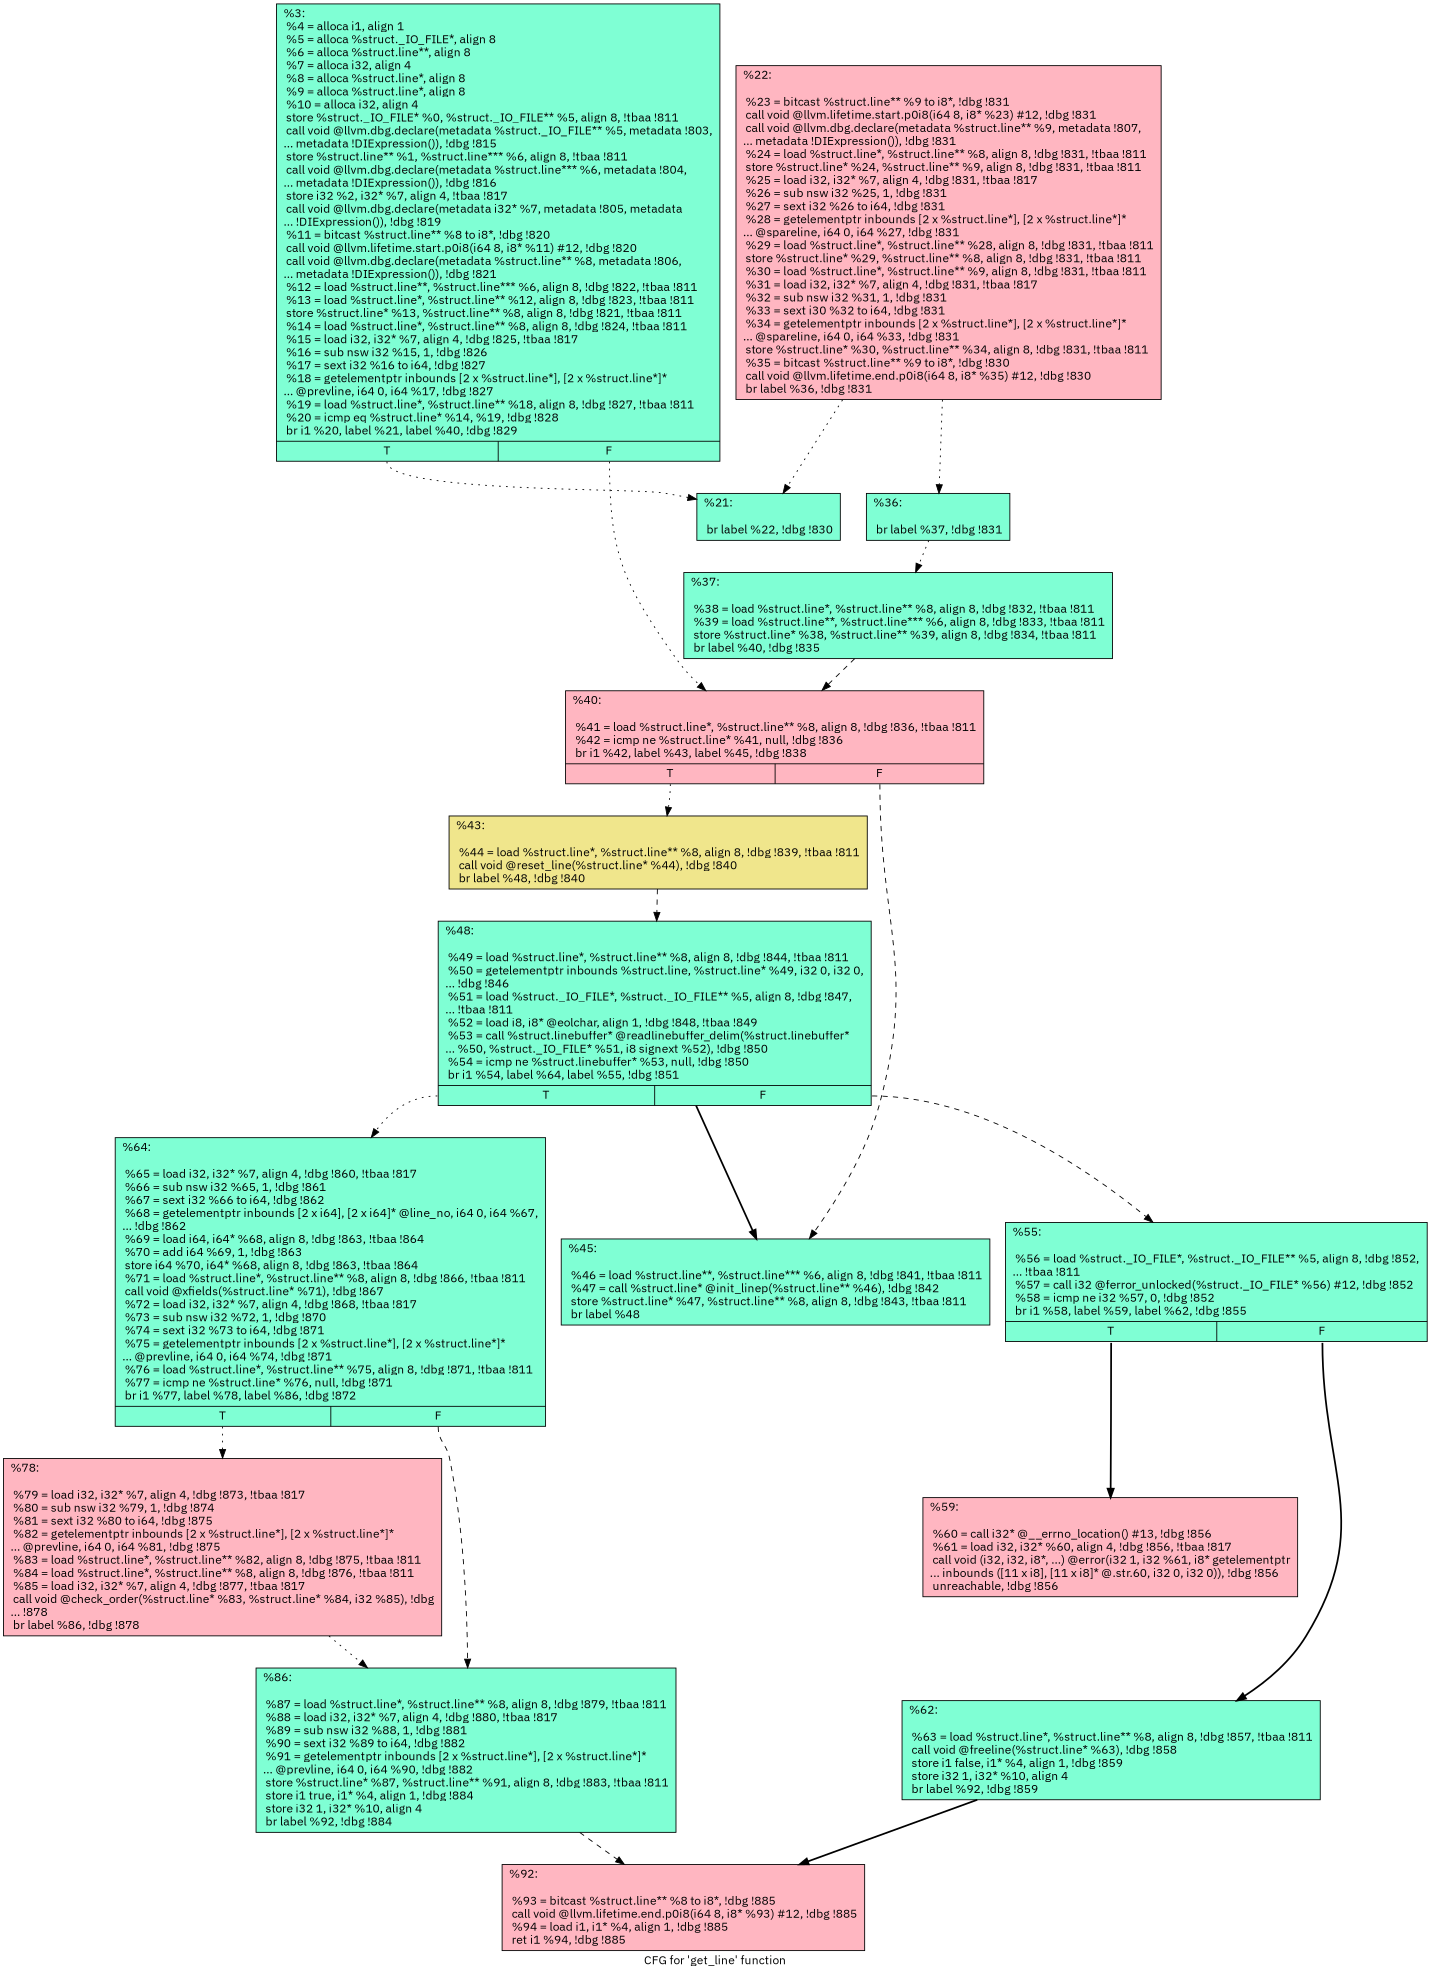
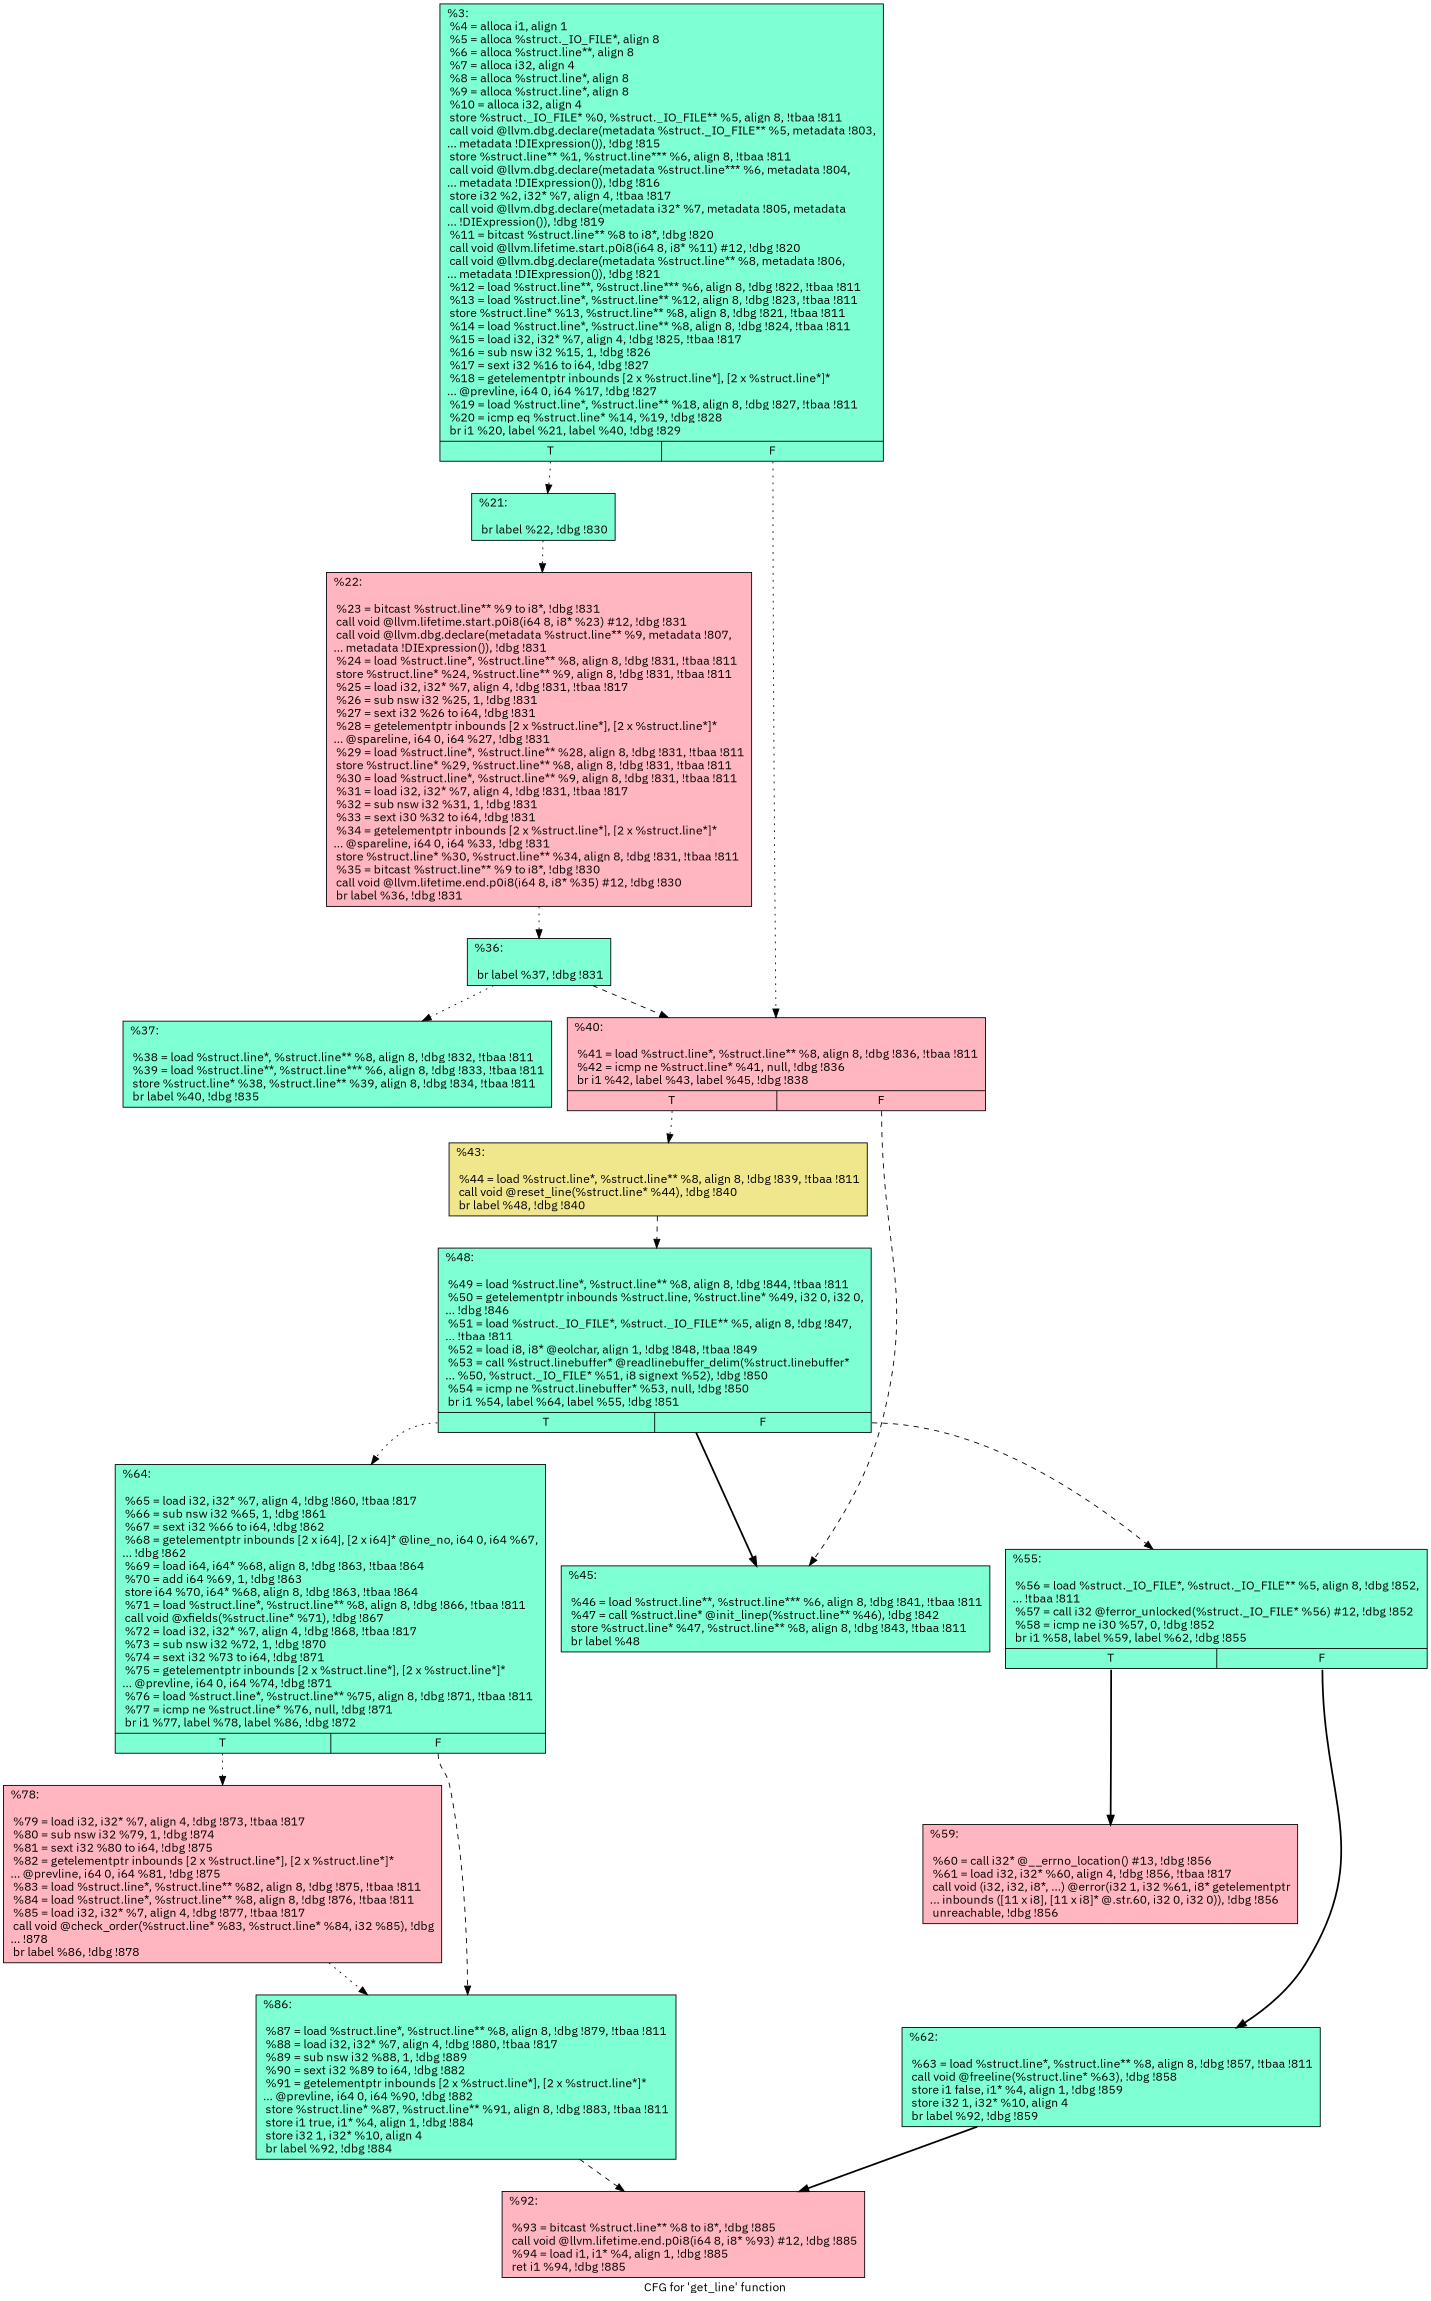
(815, 443) -> (543, 552)
(841, 672) -> (627, 1000)
(1114, 1298) -> (1114, 1625)
(365, 1731) -> (365, 2058)
